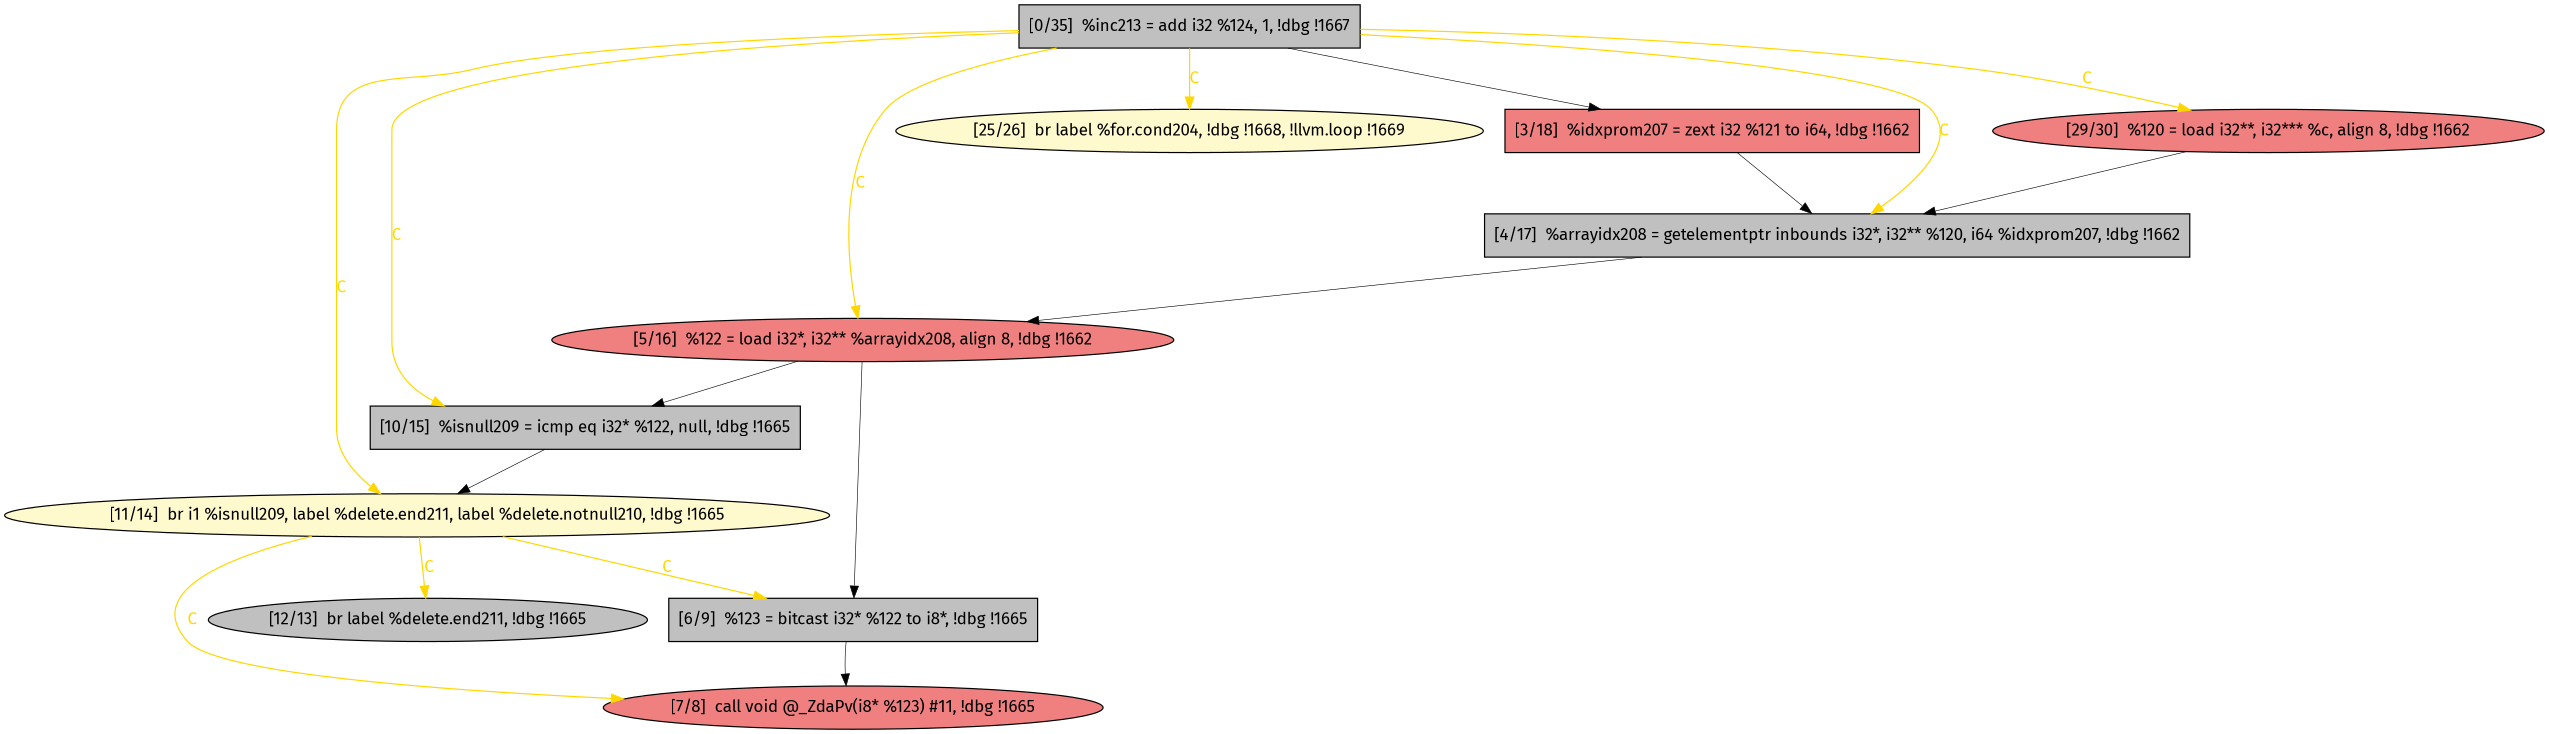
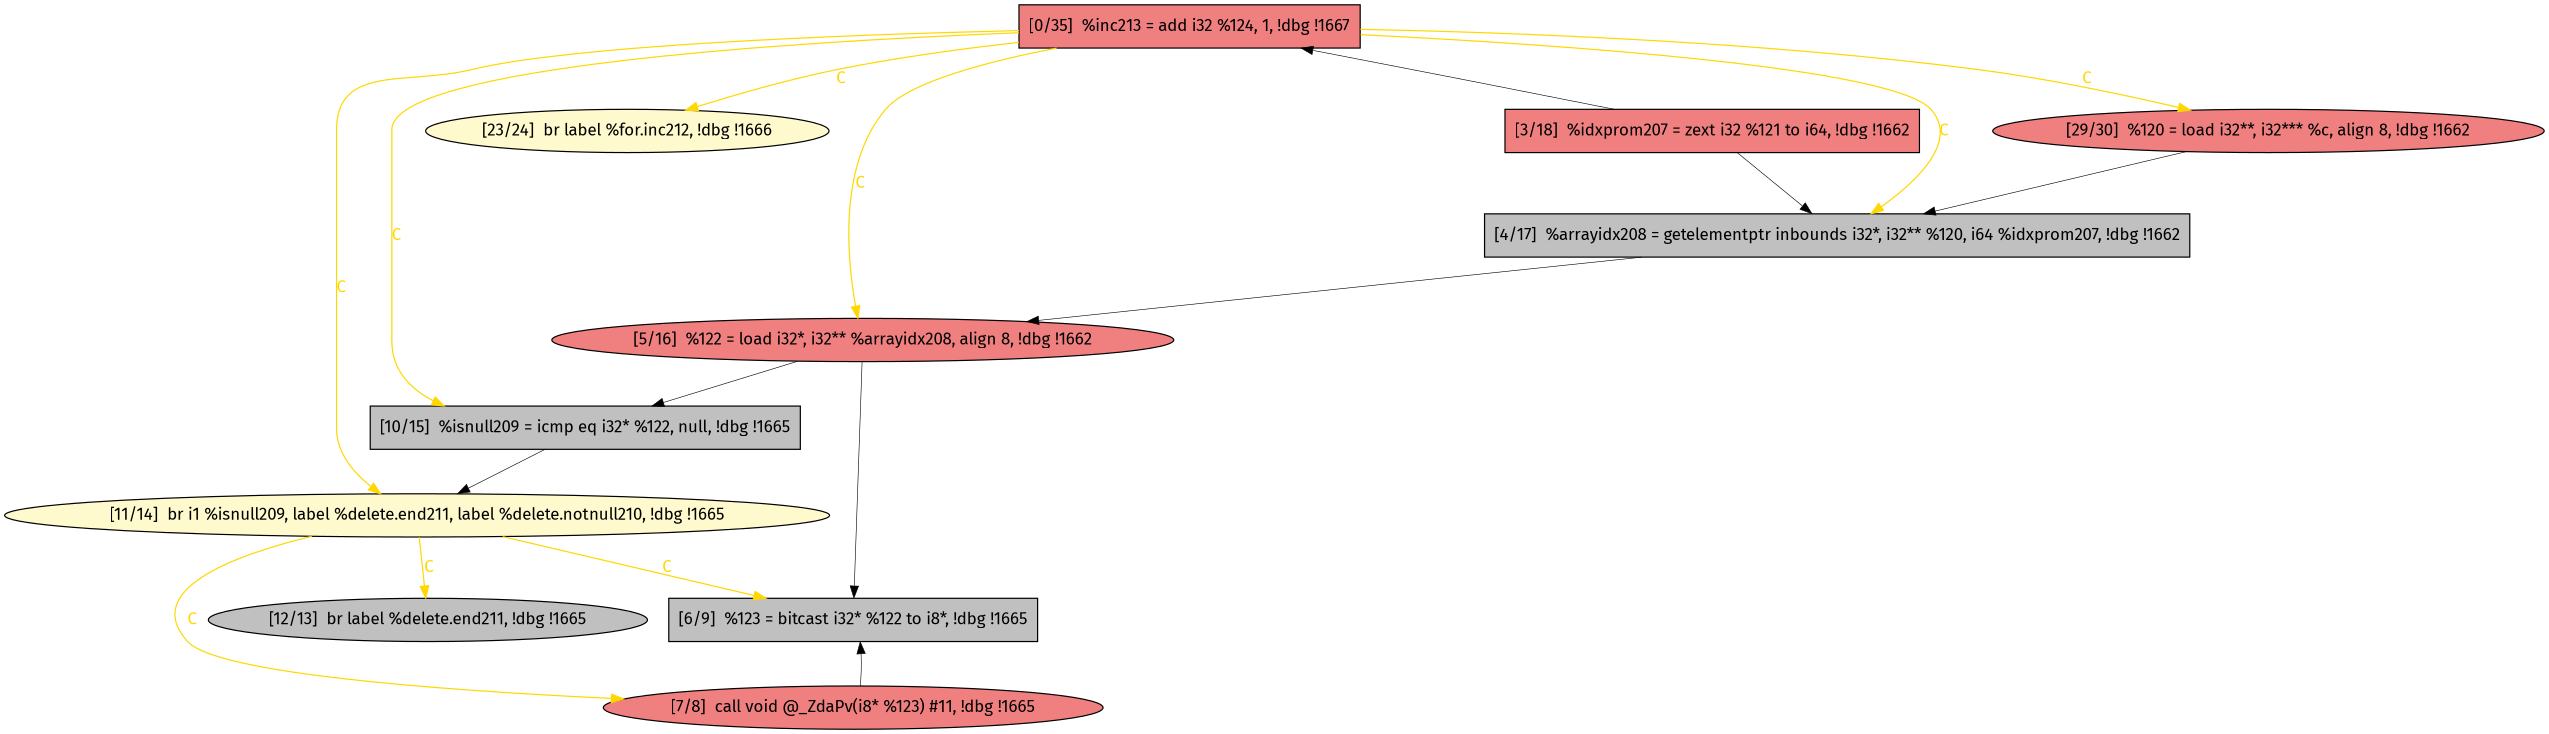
(1190, 26) -> (1190, 26)
(1438, 78) -> (1464, 80)
none -> (627, 131)
(1190, 131) -> none
(845, 658) -> (861, 670)
